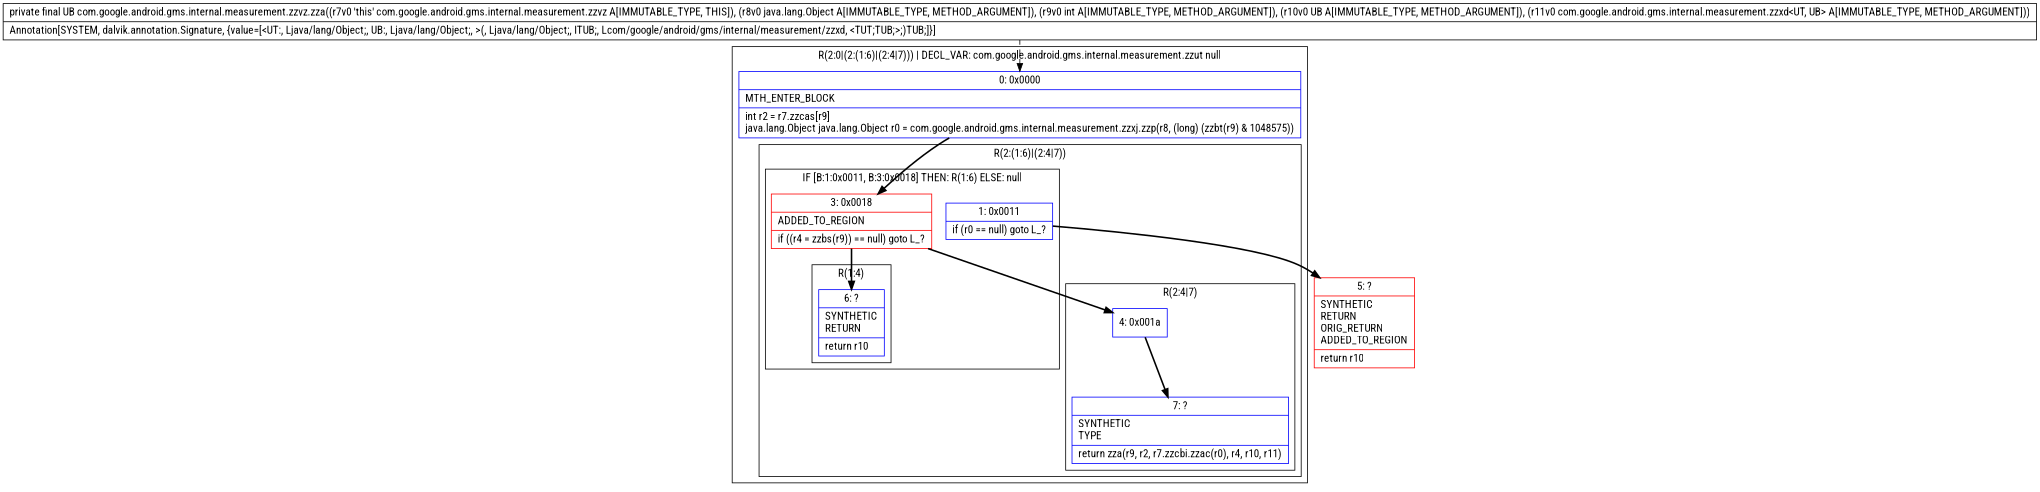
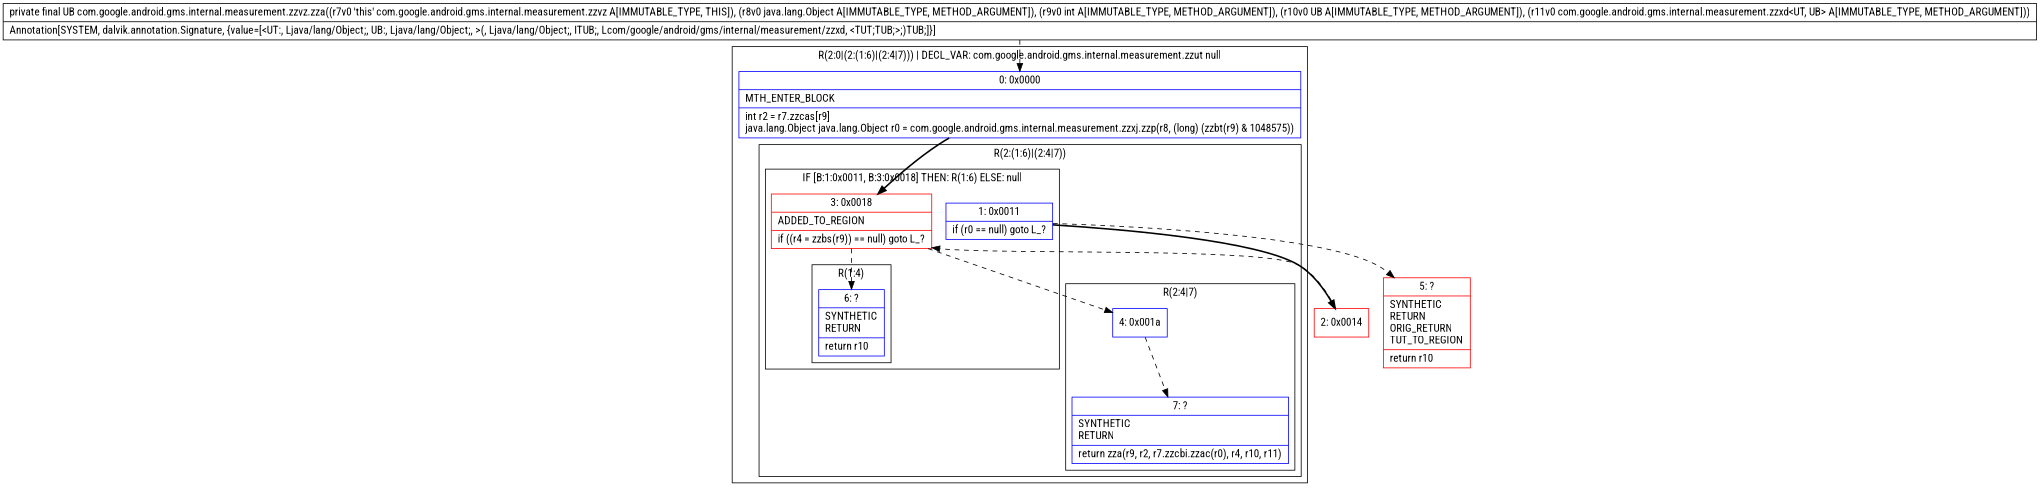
(1185, 240) -> (1223, 234)
(852, 270) -> (852, 270)
(1017, 279) -> (1017, 279)
none -> (1341, 323)
(1364, 340) -> (1427, 340)
(1155, 363) -> (1155, 363)
(1090, 436) -> (1097, 436)
